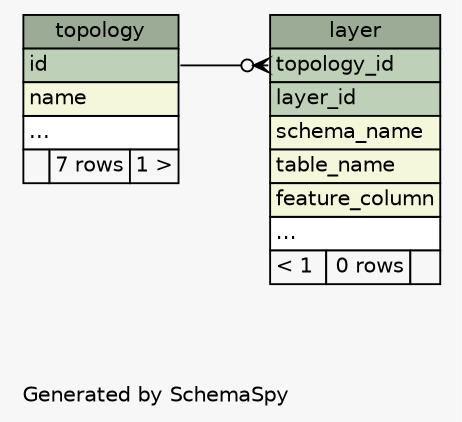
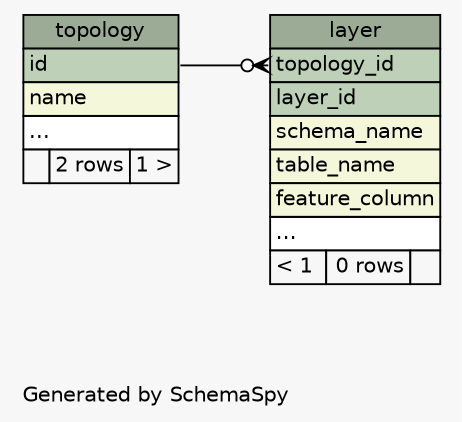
(90, 165) -> (90, 165)
